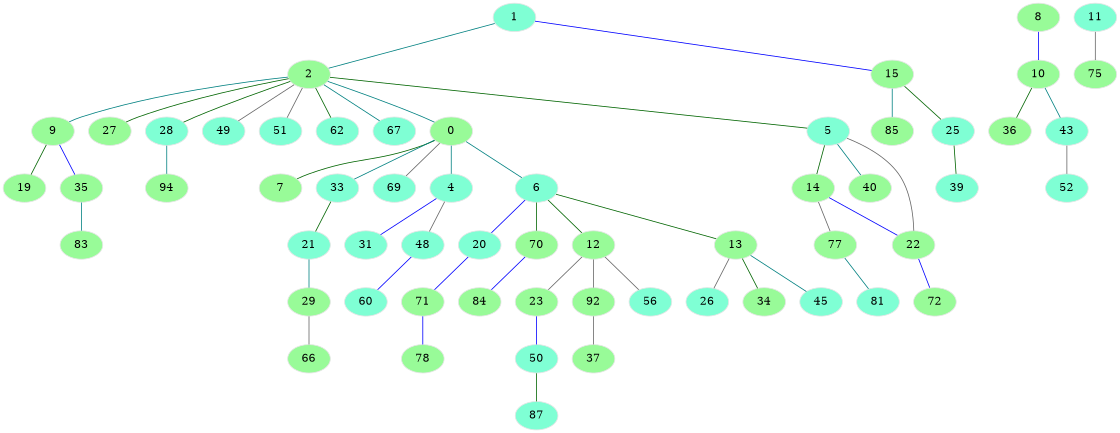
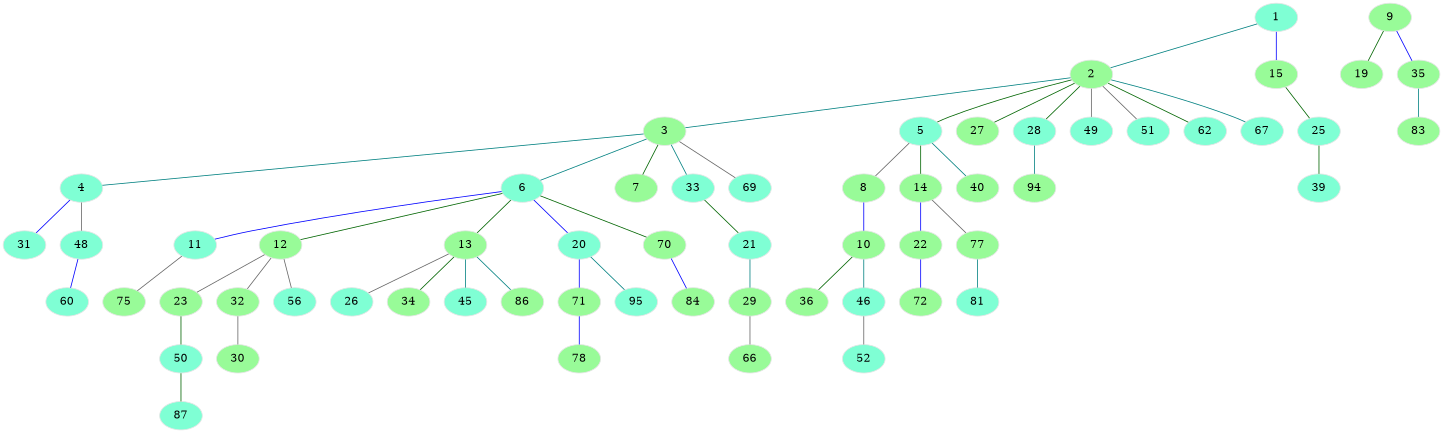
(177, 93) -> none
(451, 131) -> (665, 131)
(892, 131) -> none
(1067, 131) -> (864, 302)
(897, 172) -> (892, 160)
none -> (358, 212)
none -> (522, 302)
(593, 302) -> (238, 302)
none -> (636, 302)
(537, 330) -> (181, 330)
(593, 359) -> (238, 359)
